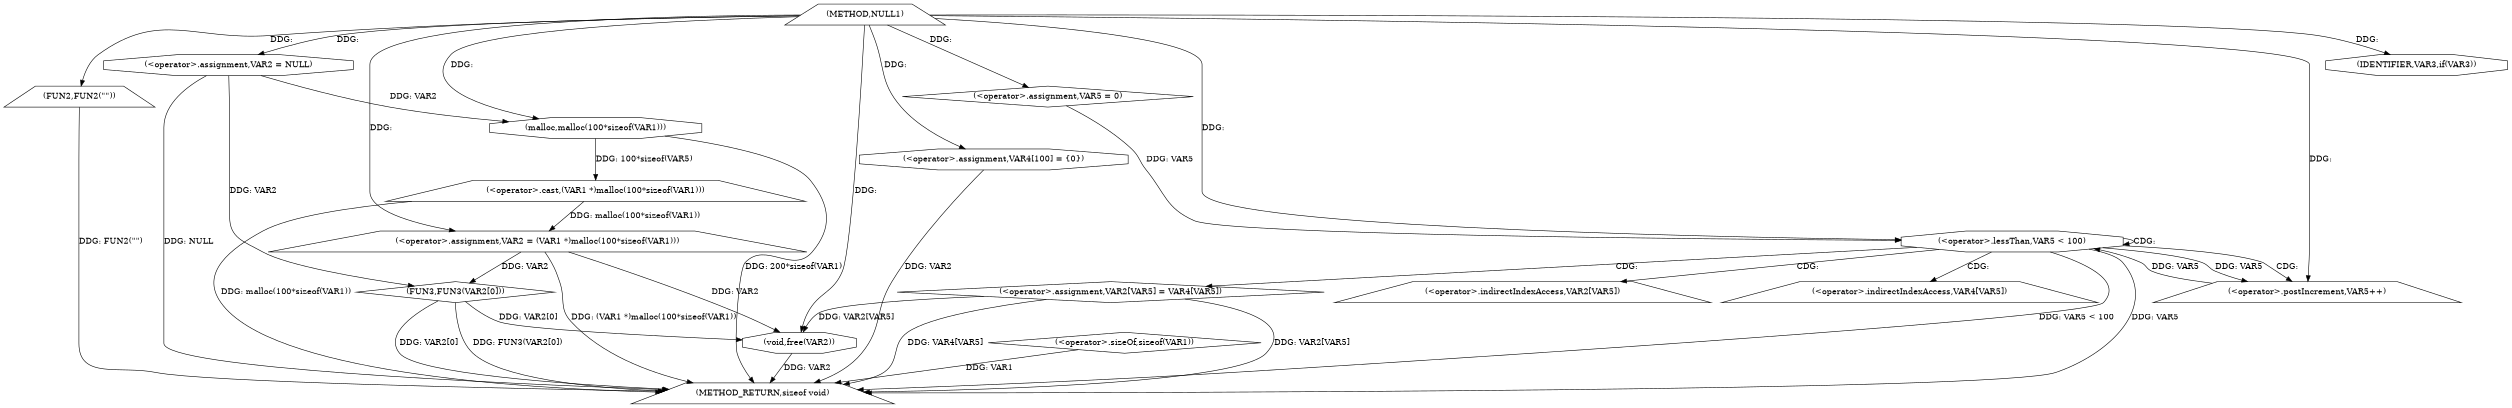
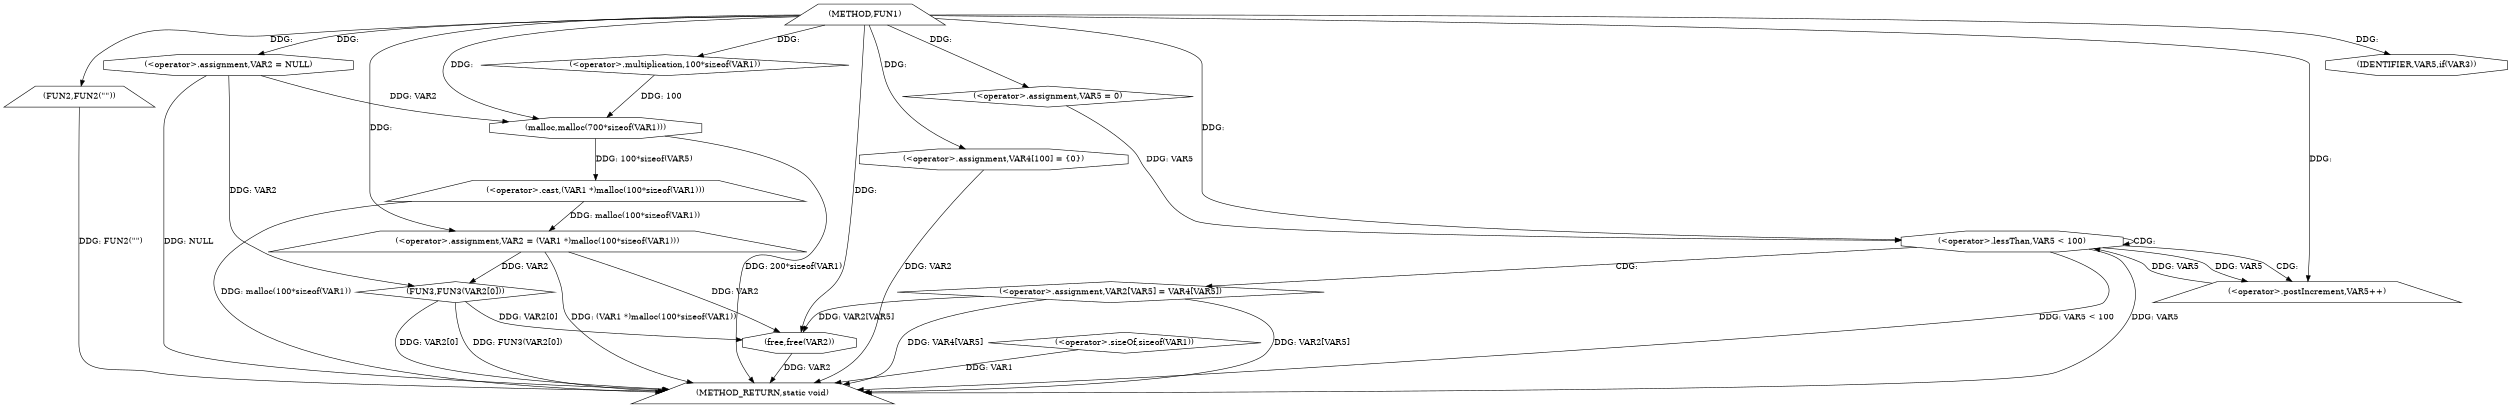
(865, 15) -> (865, 15)
none -> (665, 65)
(2417, 65) -> (2417, 65)
(596, 128) -> (596, 128)
(1523, 292) -> none
(1910, 292) -> none
(799, 343) -> (799, 343)
(763, 393) -> (763, 393)
